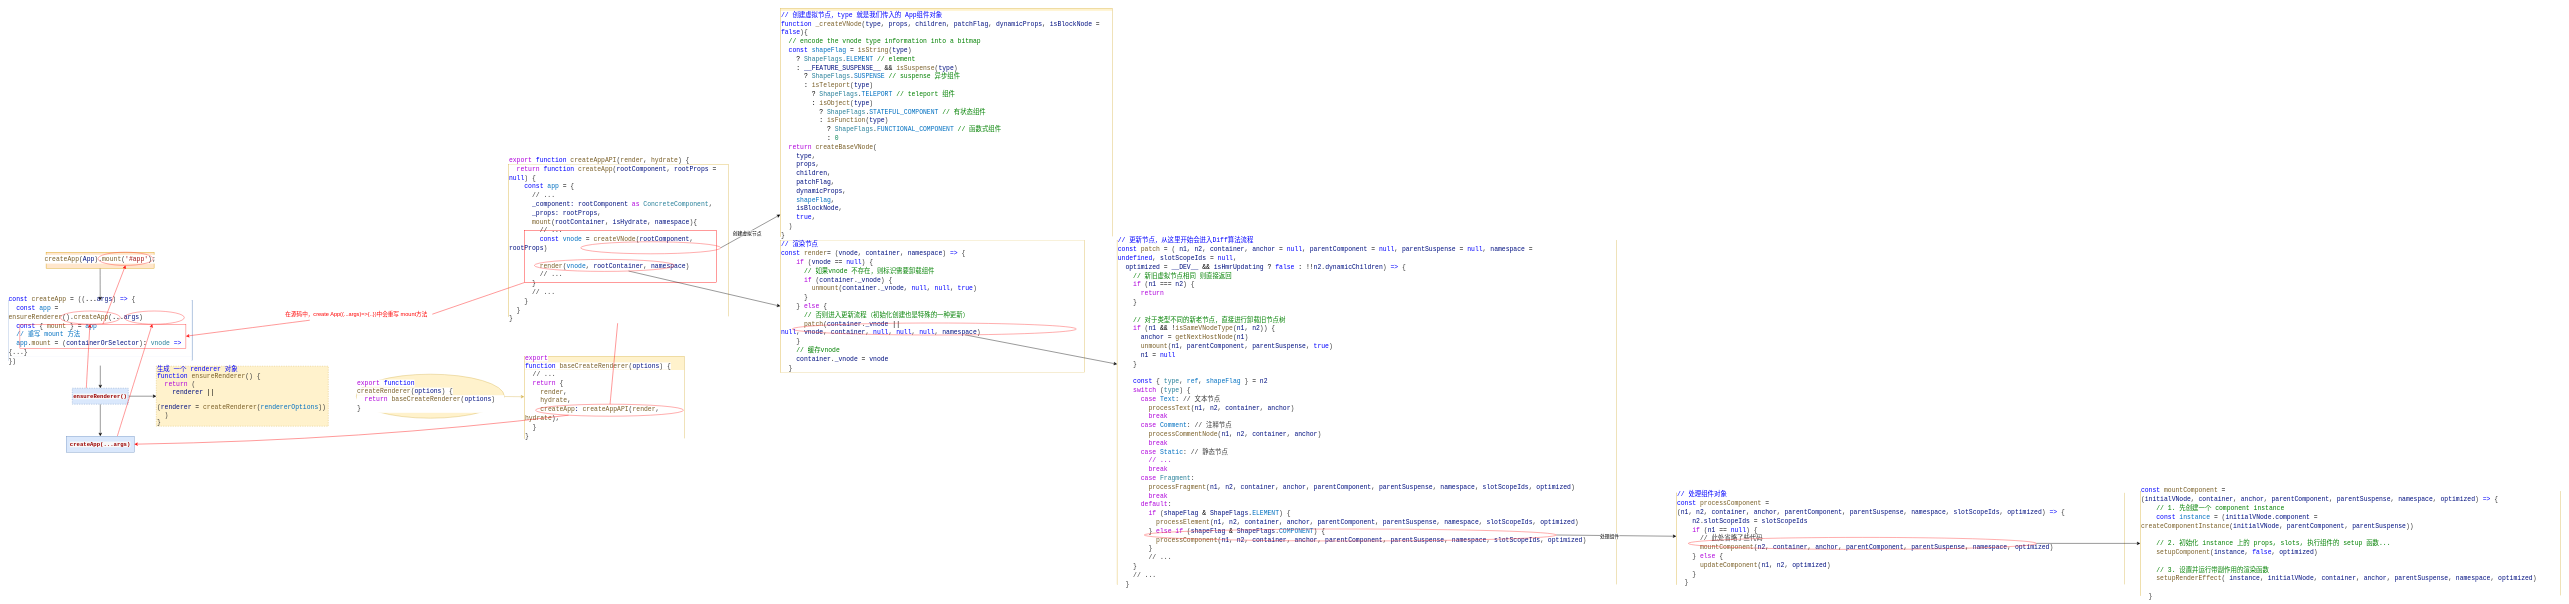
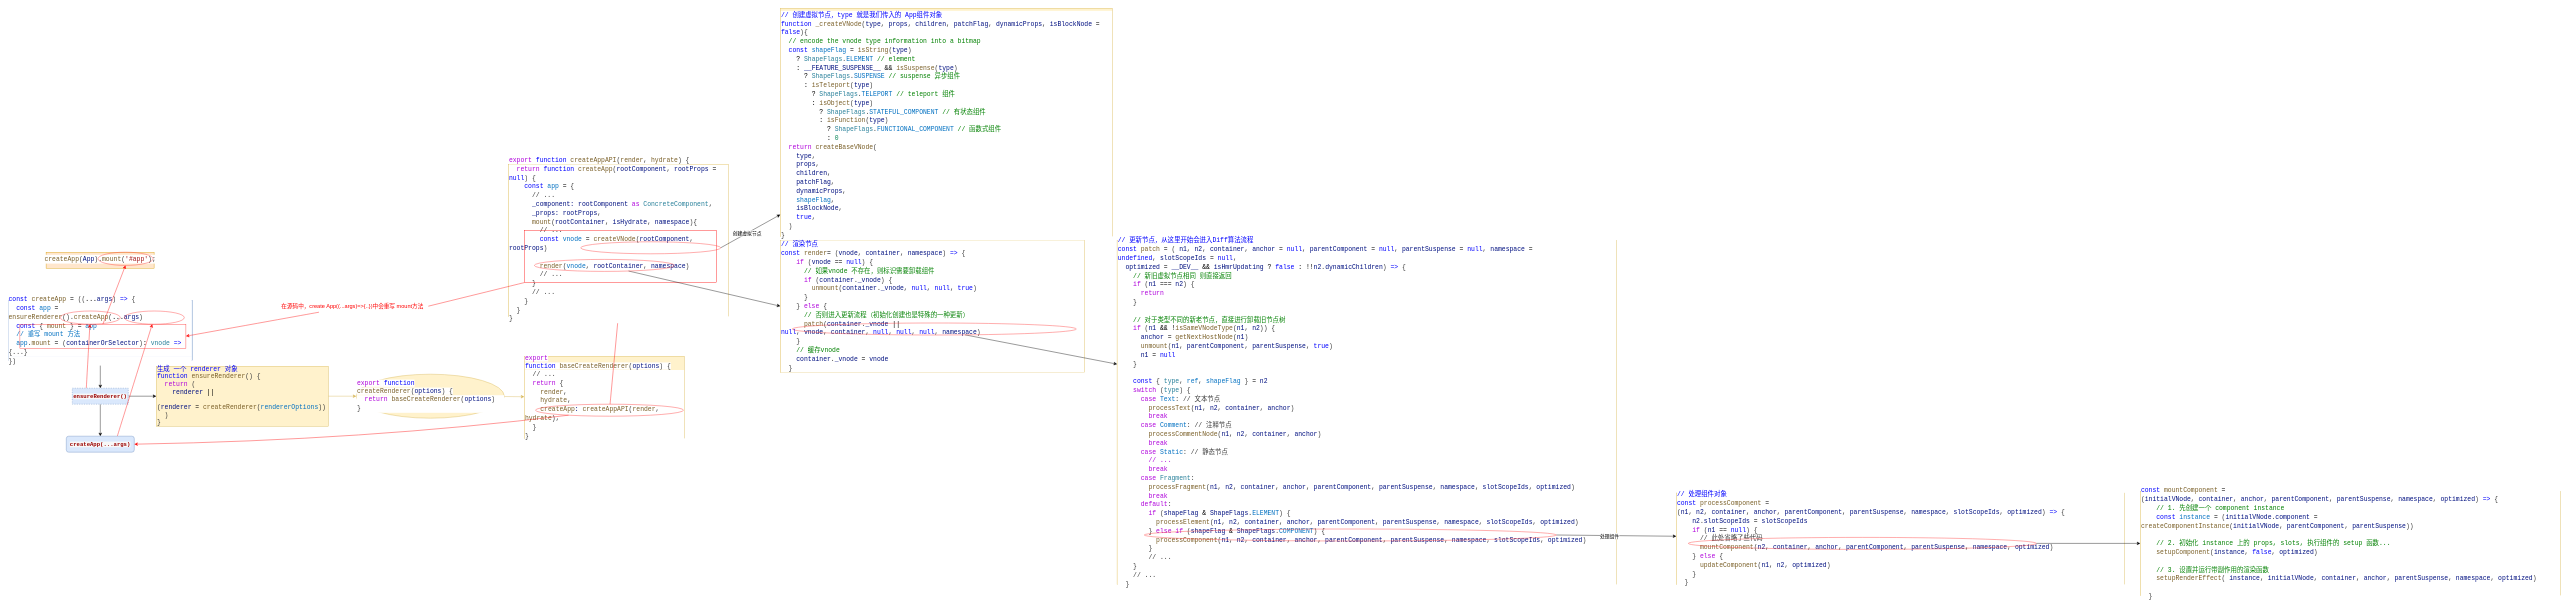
(100, 297) -> none
(356, 314) -> (352, 306)
(242, 396) -> (242, 396)
none -> (352, 396)
(100, 444) -> (100, 444)
